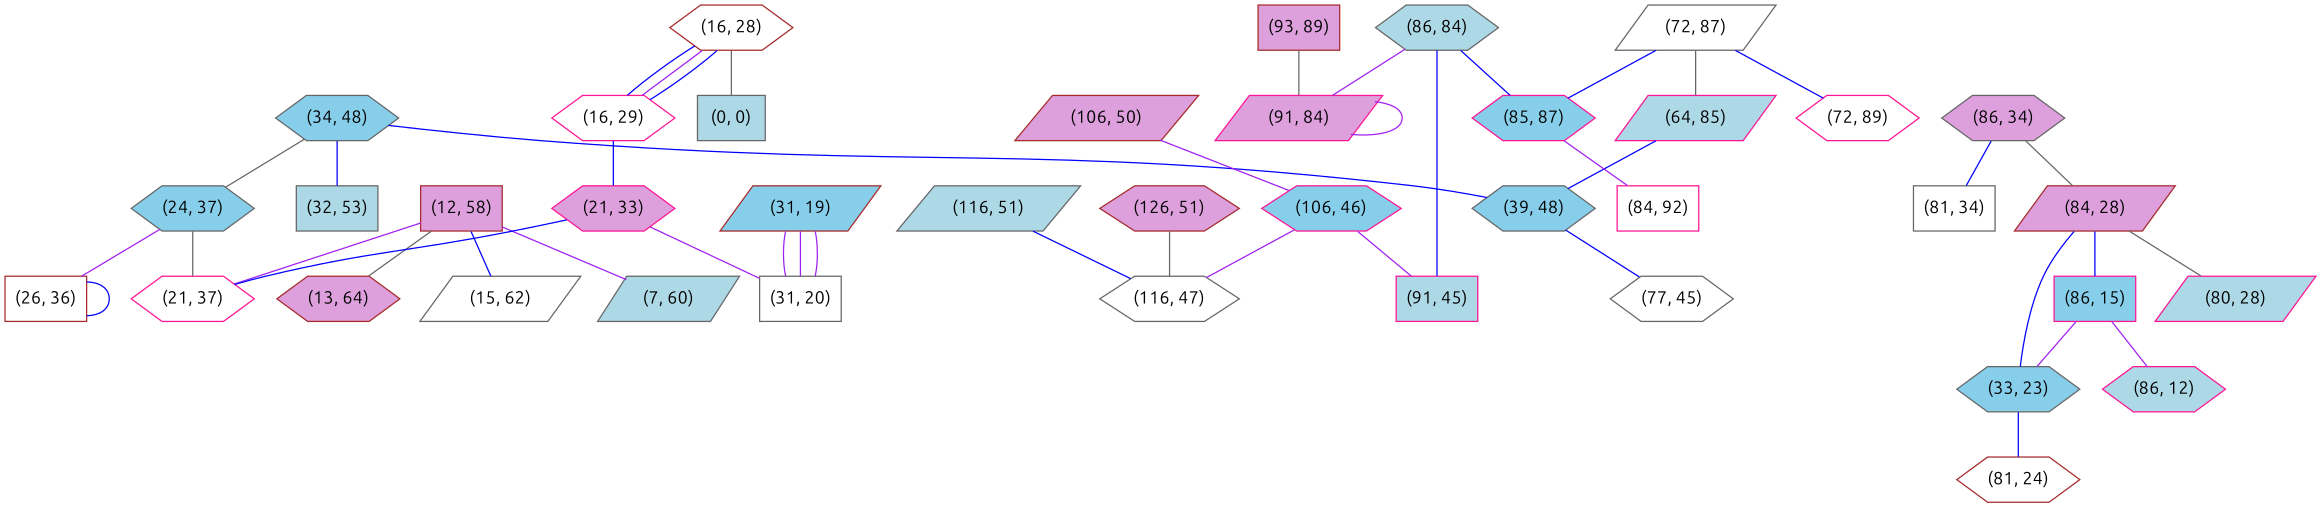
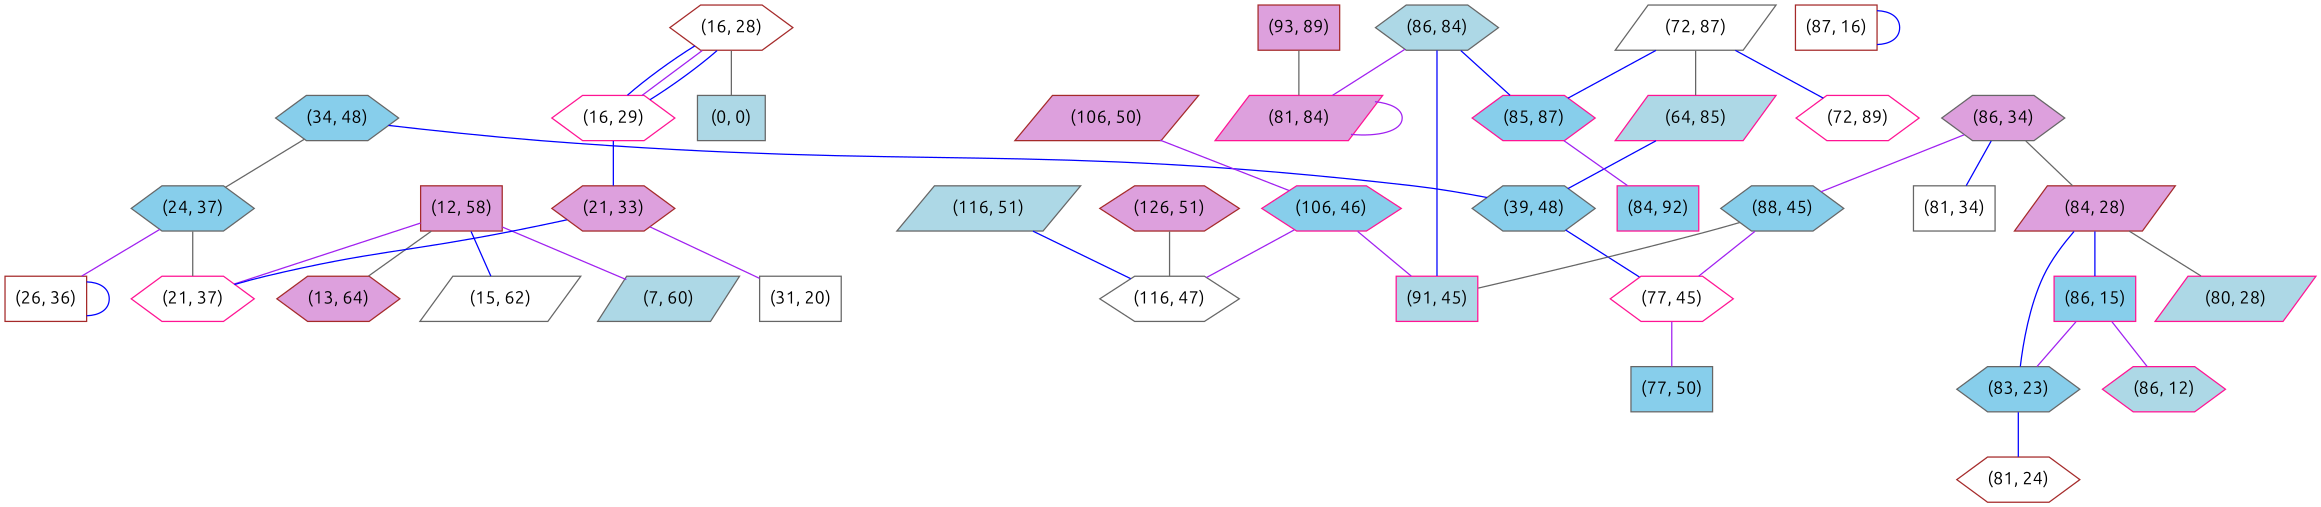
none -> (1836, 28)
(1299, 118) -> (1299, 118)
(337, 208) -> none
(613, 208) -> (613, 208)
(800, 208) -> none
(1658, 208) -> (1658, 208)
none -> (1782, 208)
(1672, 299) -> (1672, 299)
none -> (1672, 389)
(2018, 389) -> (2018, 389)
